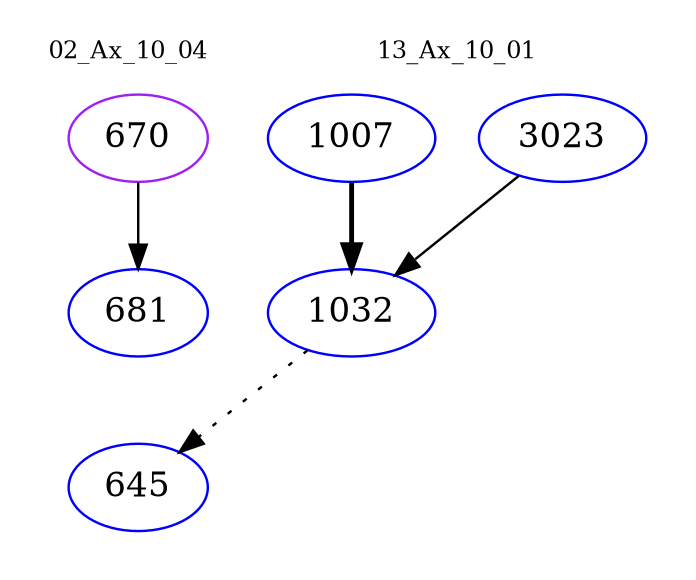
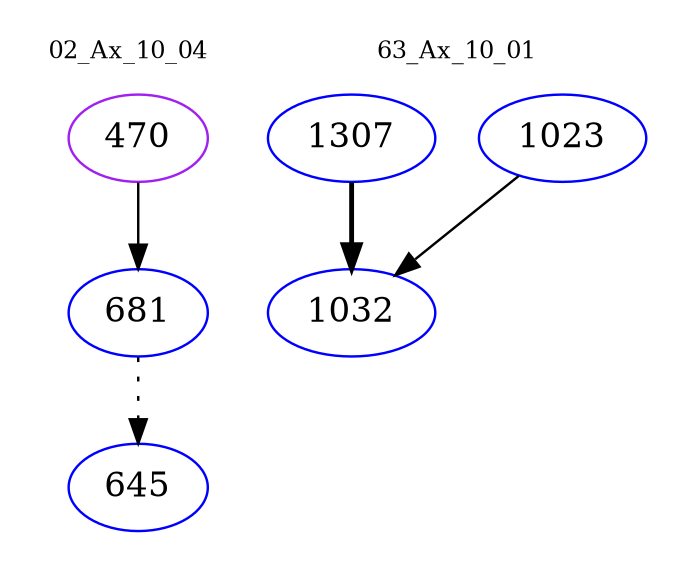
(457, 52) -> (457, 52)
(138, 138) -> (138, 138)
(352, 138) -> (352, 138)
(563, 138) -> (563, 138)
(253, 394) -> (138, 388)
